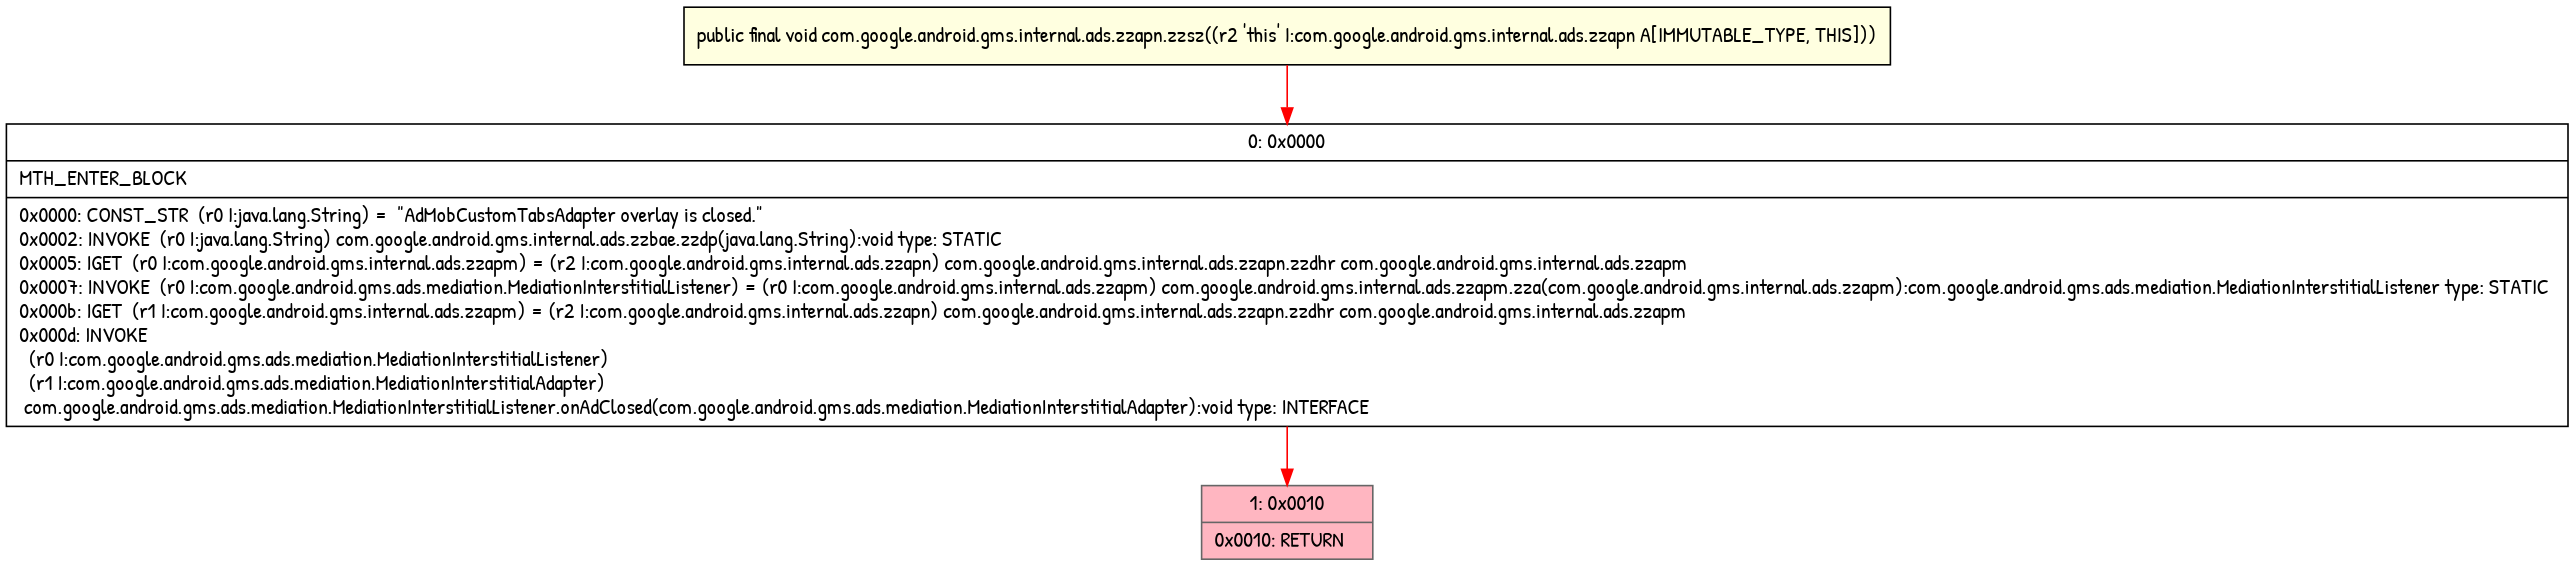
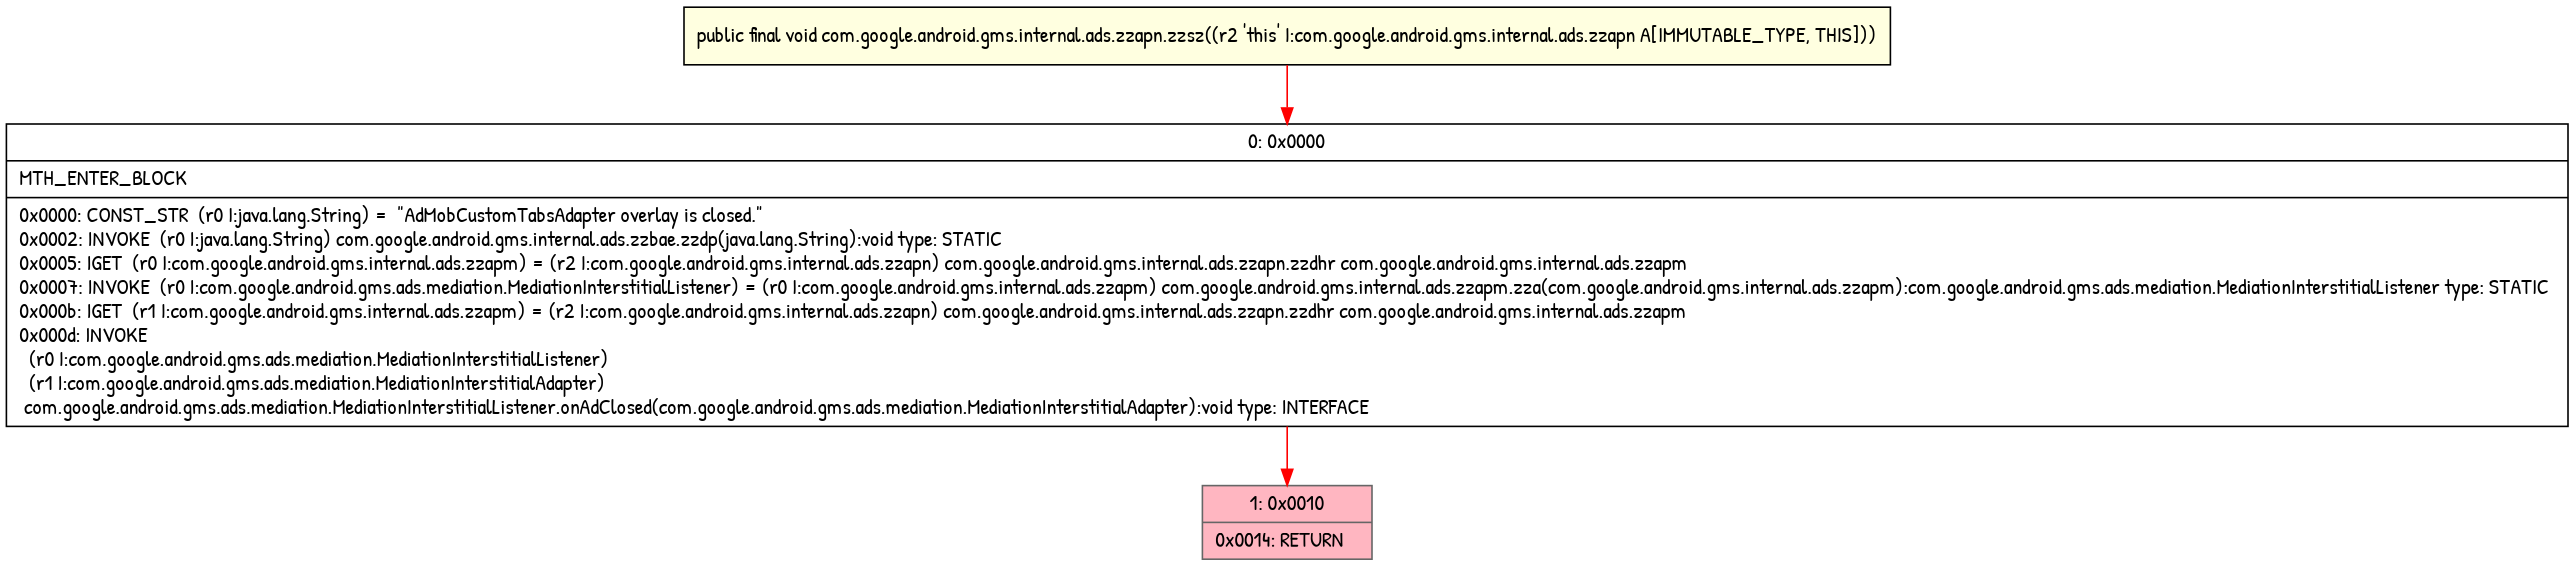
(1287, 540) -> (1287, 540)
